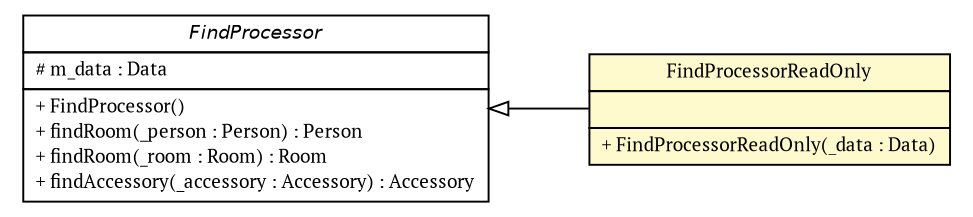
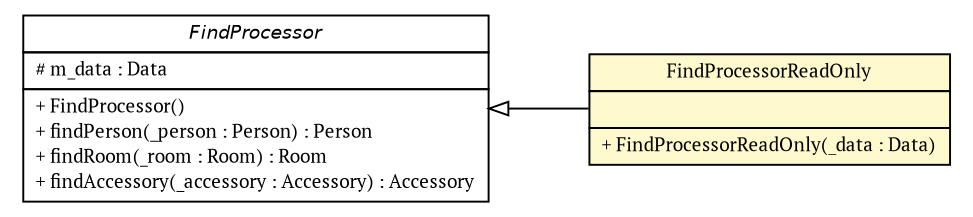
(200, 132) -> (205, 132)
